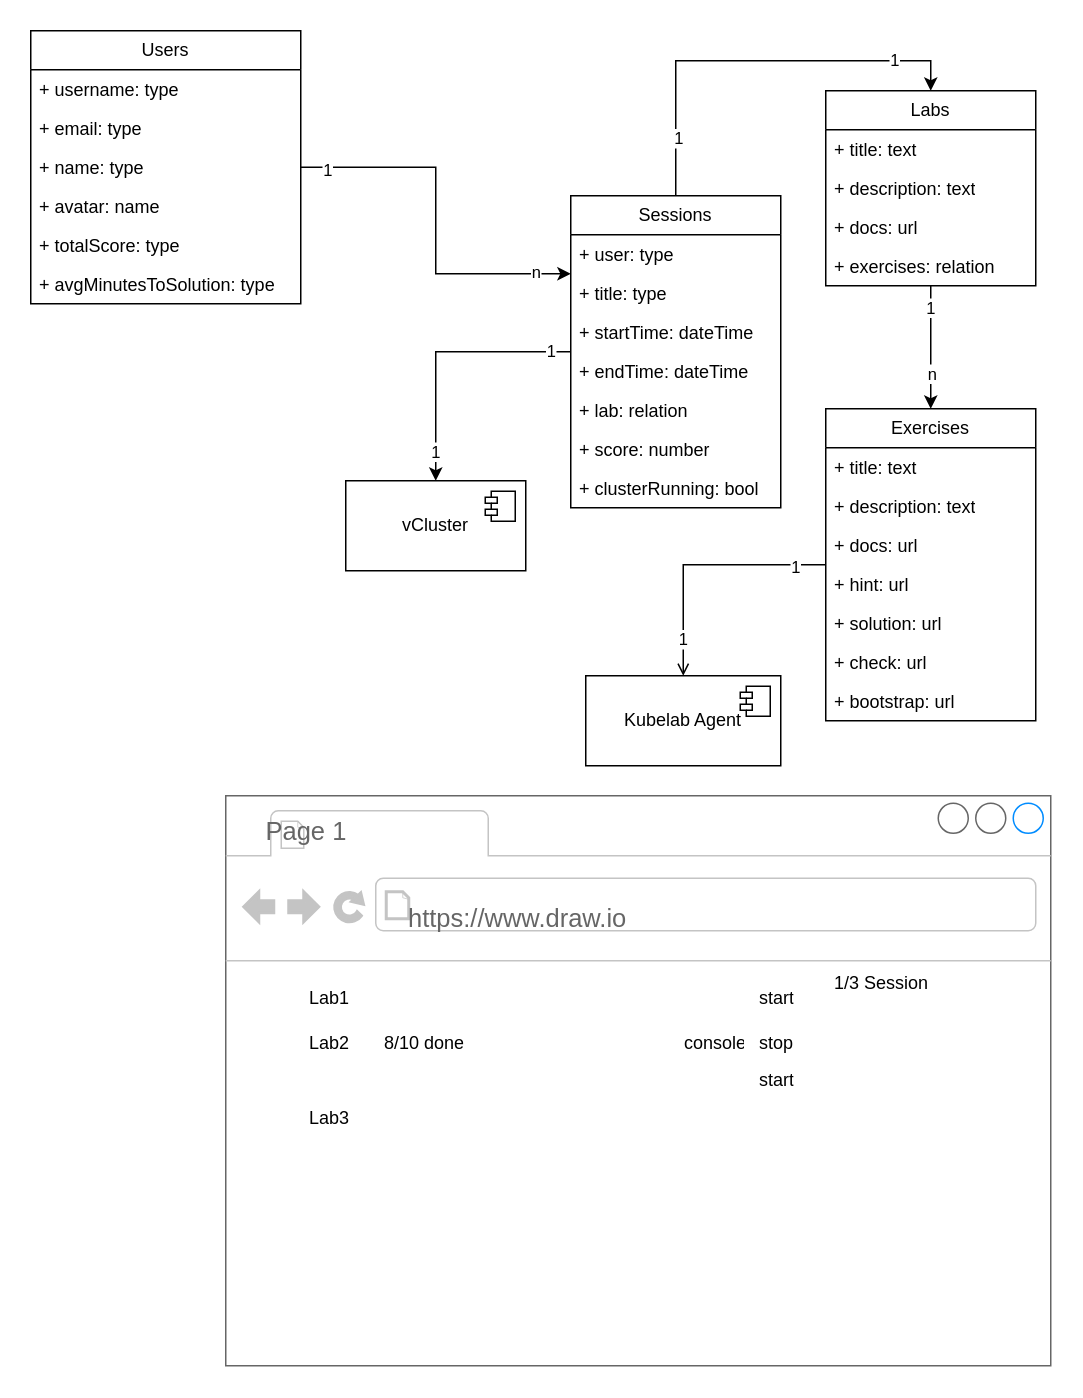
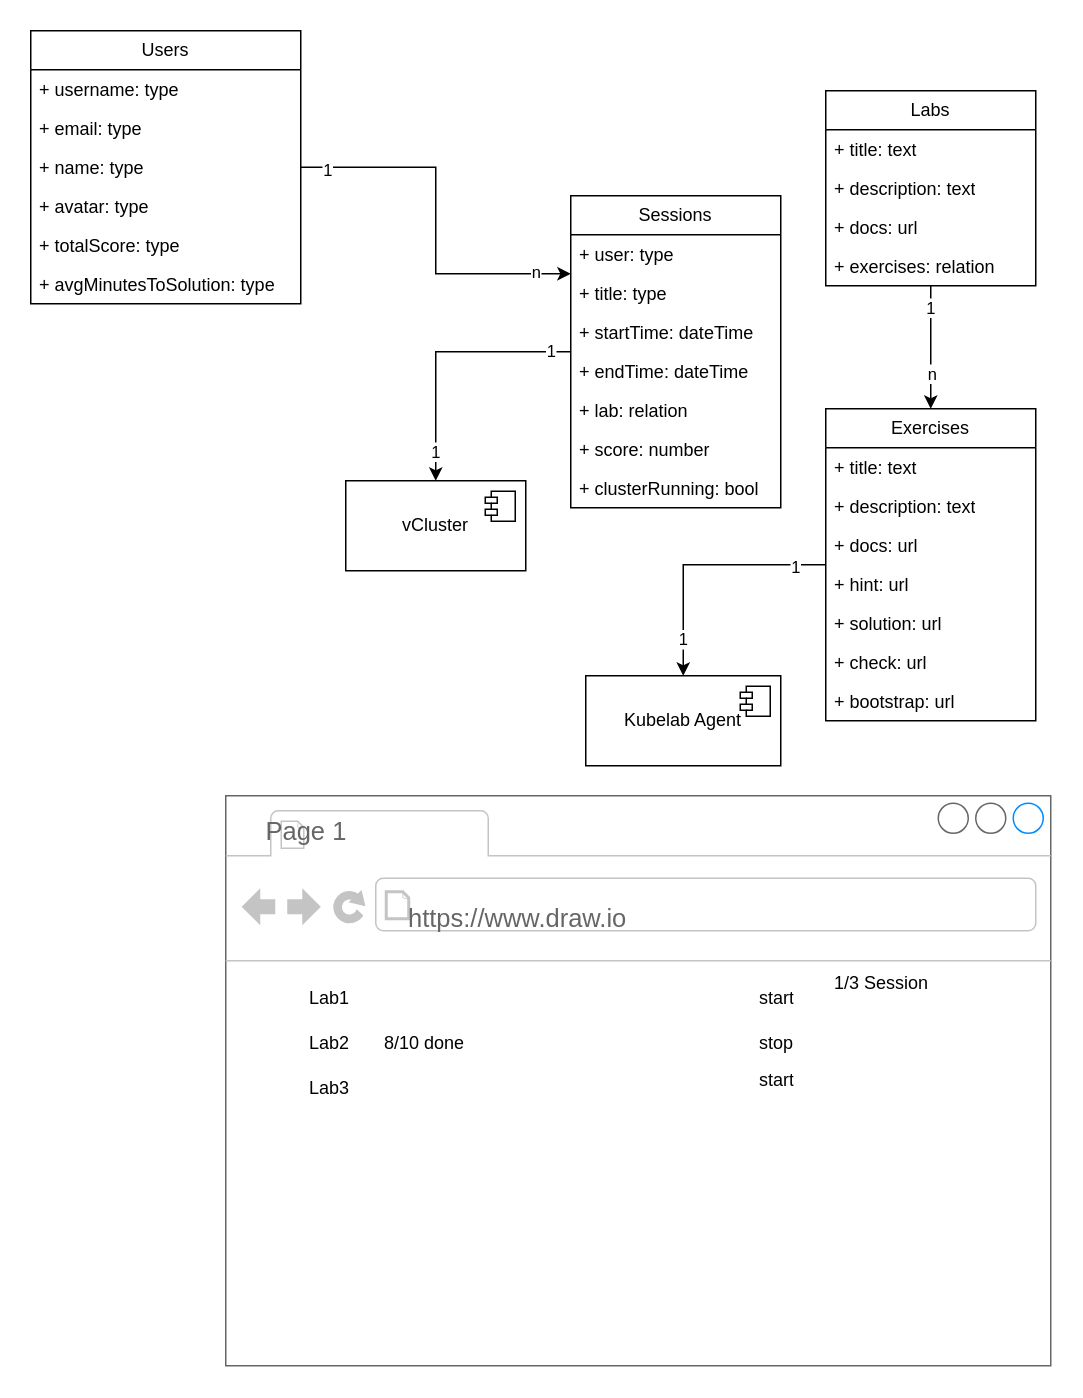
(747, 61) -> none
(103, 208) -> (103, 208)
(683, 666) -> (683, 664)
(713, 1043) -> none
(361, 1118) -> (361, 1088)
